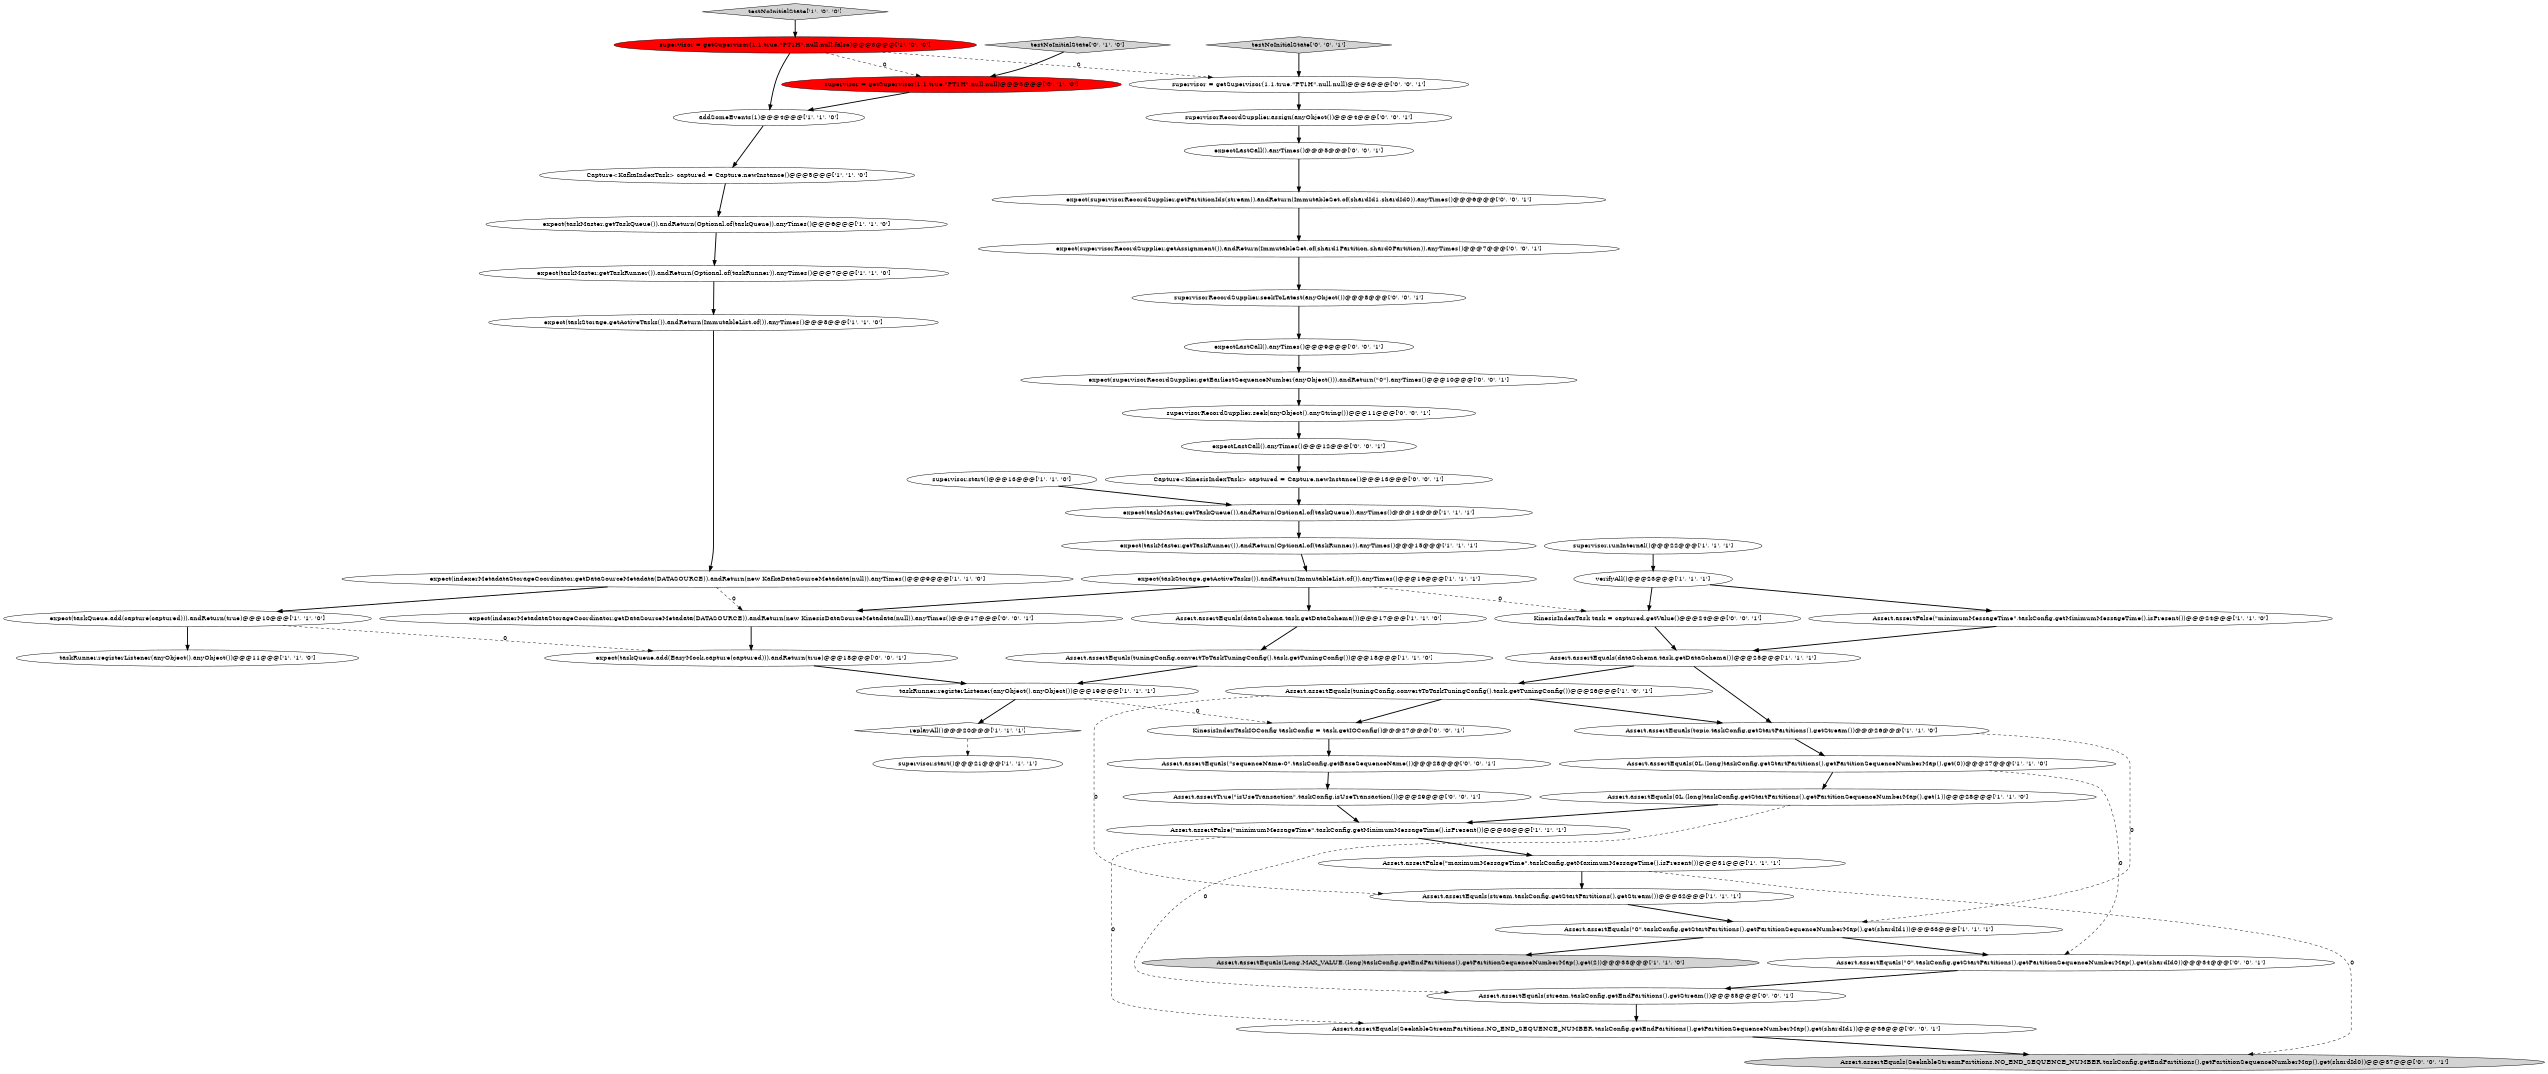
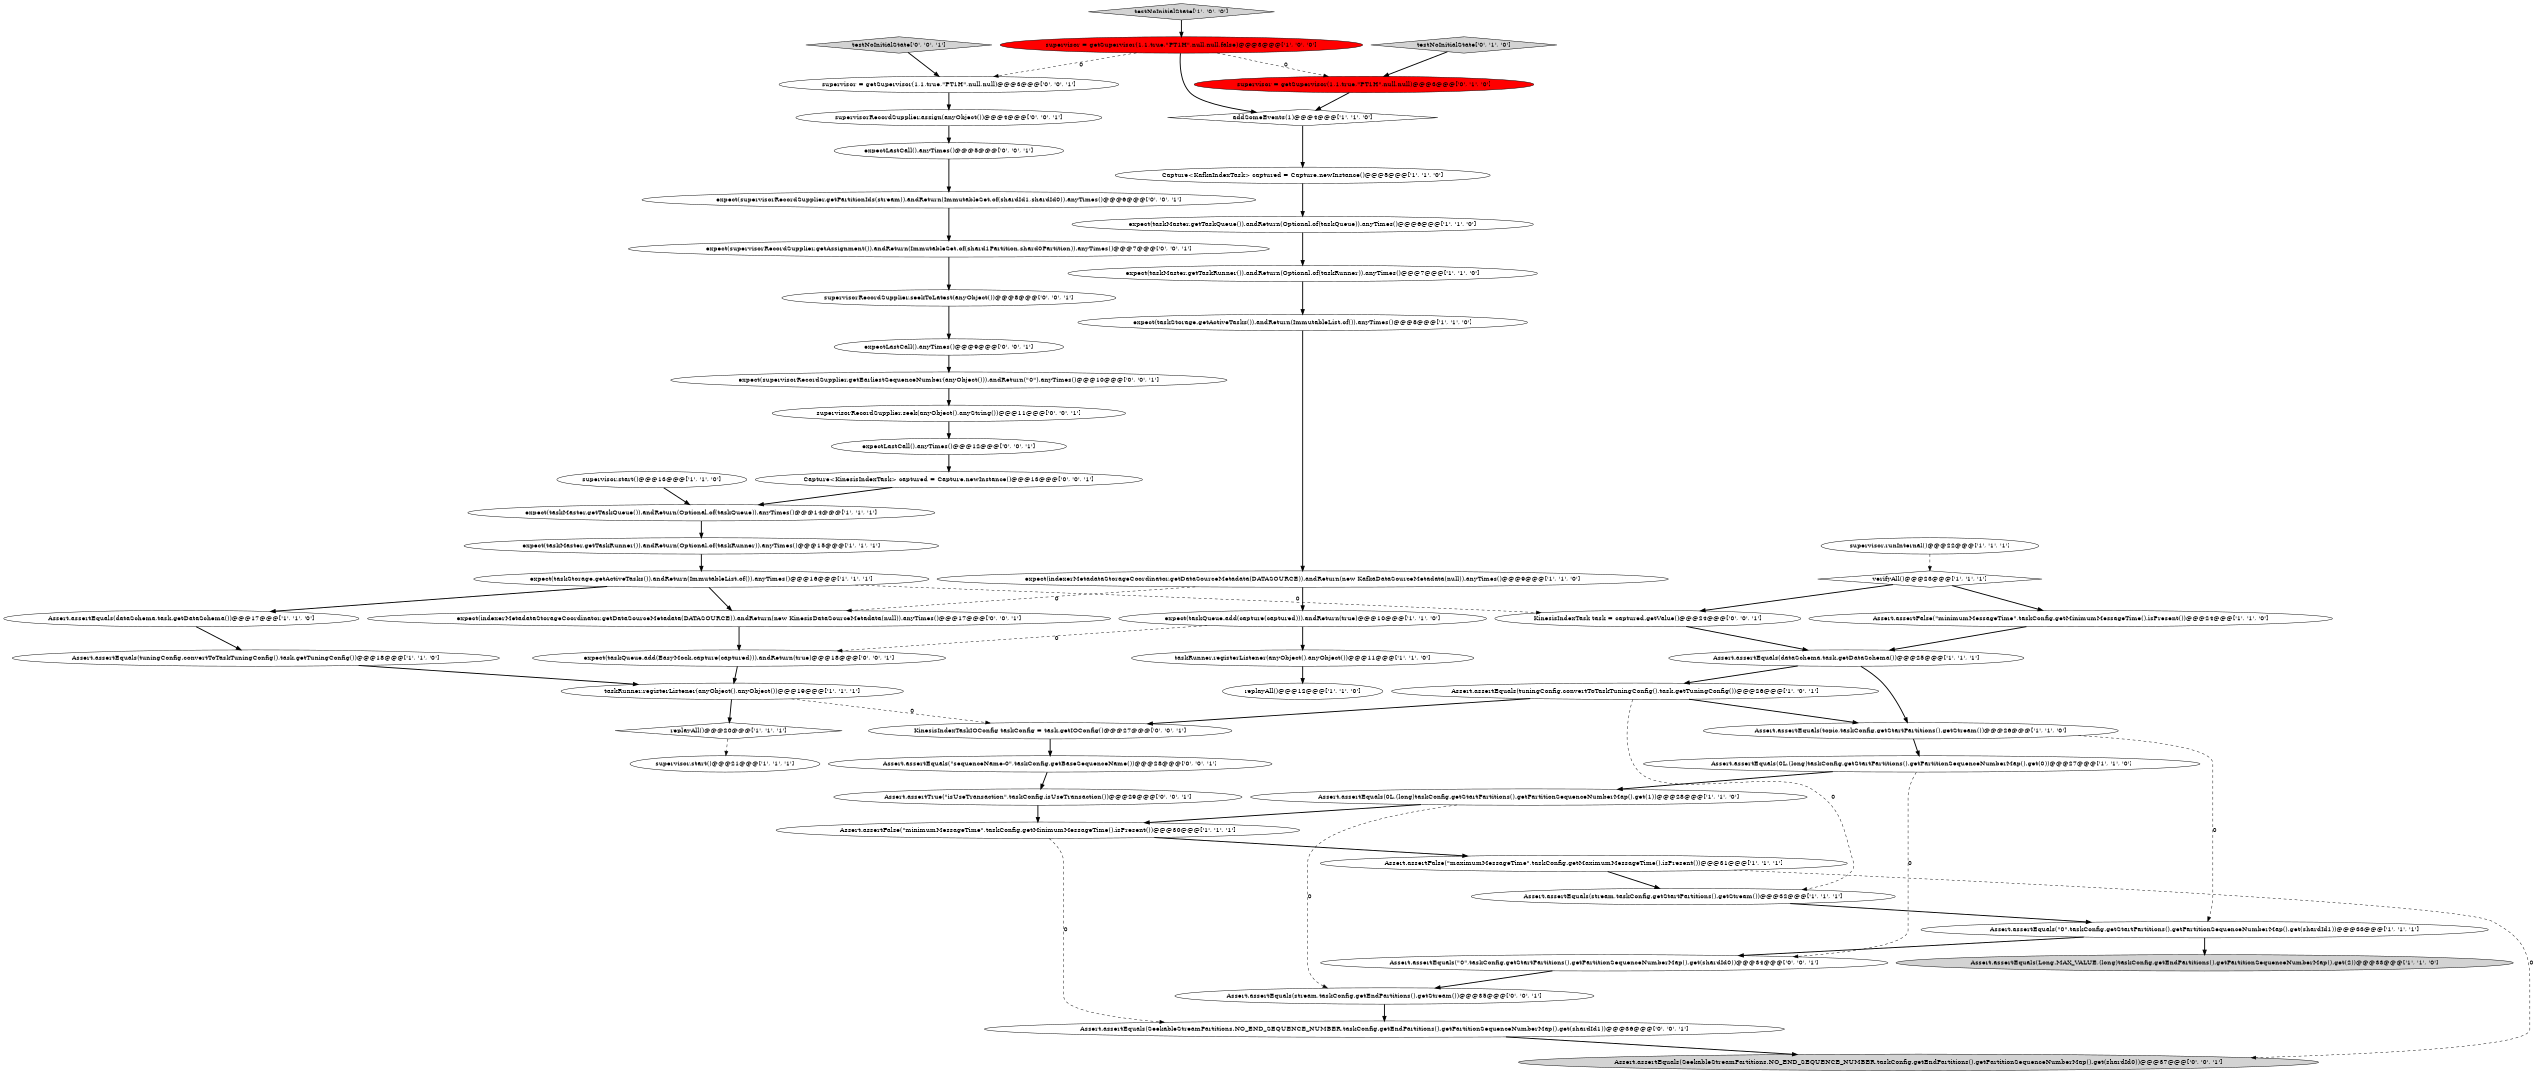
(769, 118) -> (1303, 118)
(1653, 560) -> (1930, 560)
(1653, 579) -> (1930, 579)
none -> (1303, 691)
